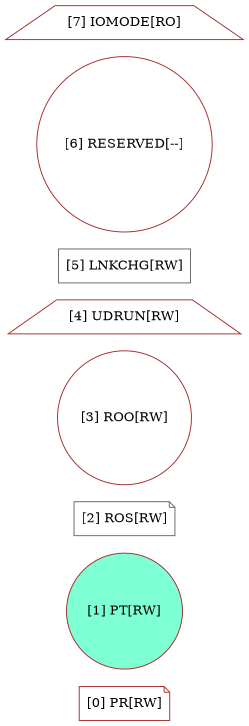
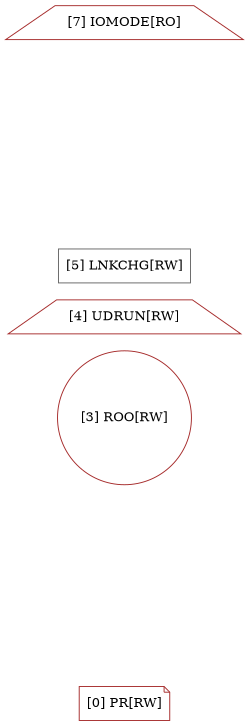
(124, 144) -> none
(124, 519) -> none
(124, 611) -> none
